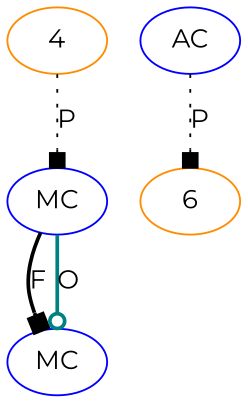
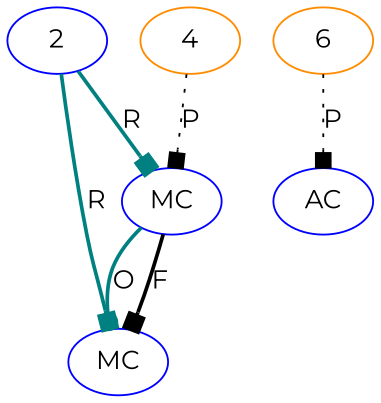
none -> (57, 41)
(190, 112) -> (323, 112)
